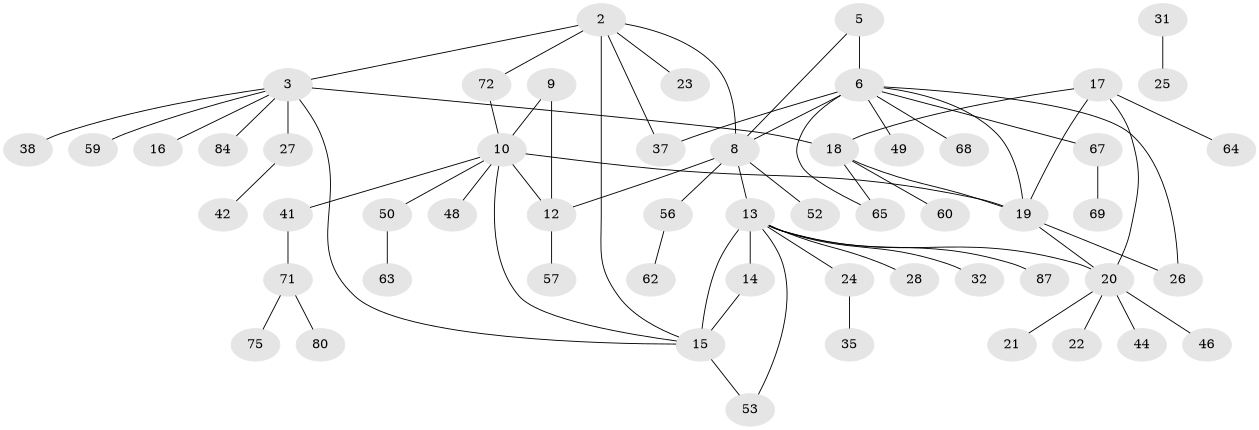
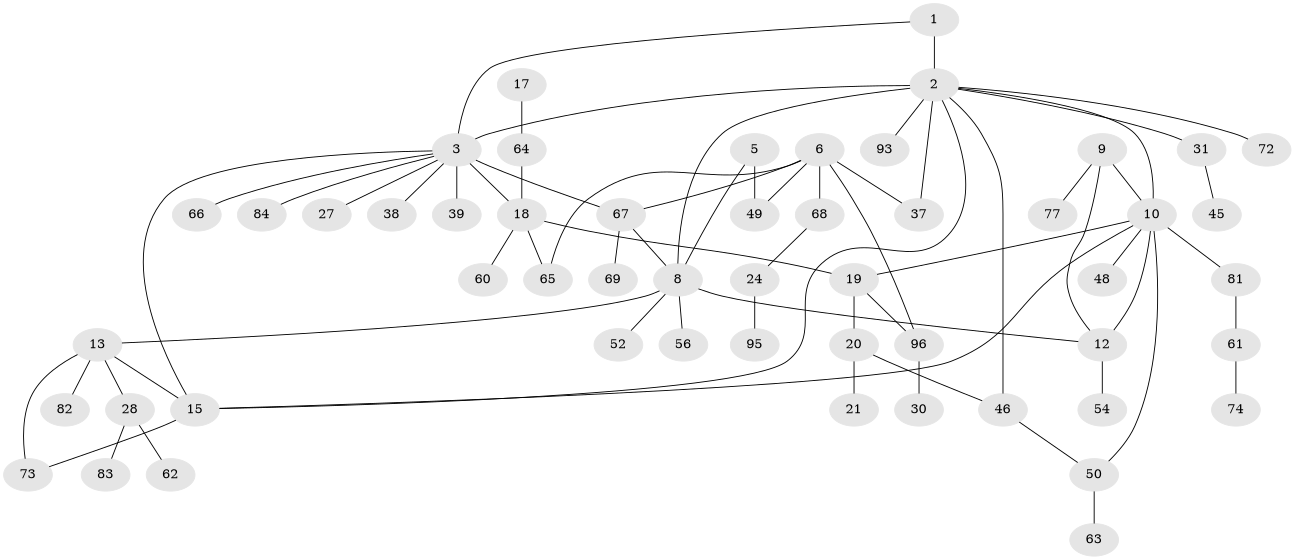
none -> (934, 20)
(859, 52) -> (755, 183)
(685, 85) -> (885, 150)
(1163, 85) -> (1217, 215)
(973, 106) -> (522, 185)
none -> (1071, 110)
(494, 117) -> (1129, 130)
(797, 117) -> (650, 247)
(988, 126) -> none
(1057, 148) -> none
(93, 150) -> (457, 215)
(158, 150) -> (197, 215)
(1138, 180) -> none
none -> (537, 185)
(223, 215) -> none
(288, 215) -> (1236, 280)
none -> (1053, 215)
none -> (1003, 237)
(659, 247) -> (150, 442)
(800, 247) -> (787, 247)
(971, 247) -> none
(288, 280) -> (1236, 345)
(552, 280) -> (1102, 410)
(750, 280) -> none
(980, 280) -> none
(1045, 280) -> (65, 410)
(1178, 280) -> (919, 345)
(255, 345) -> (1236, 410)
(320, 345) -> none
(850, 345) -> (755, 345)
(1077, 345) -> none
(1142, 345) -> none
(750, 410) -> (28, 475)
none -> (919, 410)
none -> (1049, 442)
none -> (106, 475)
